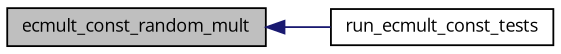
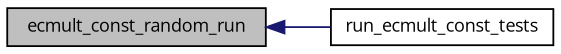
(137, 27) -> (137, 27)
